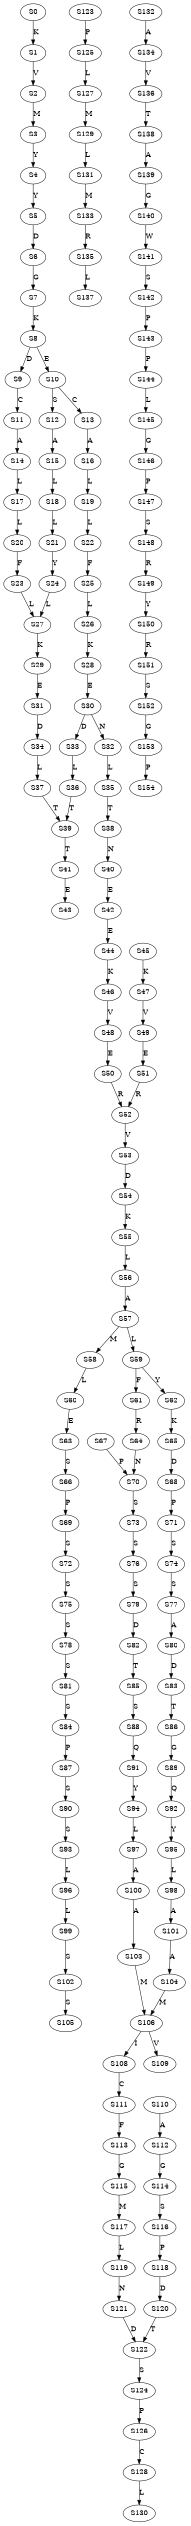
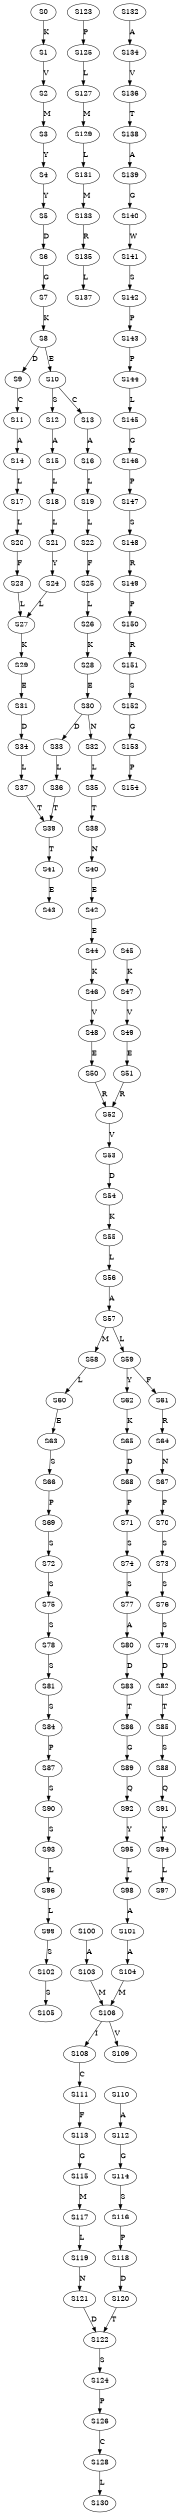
(148, 604) -> (132, 604)
(135, 1460) -> (162, 1460)
(133, 1868) -> none
